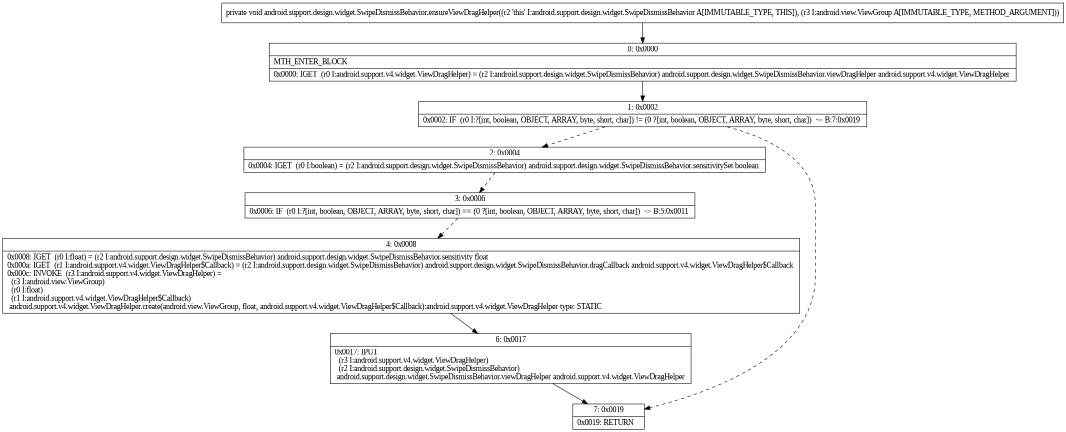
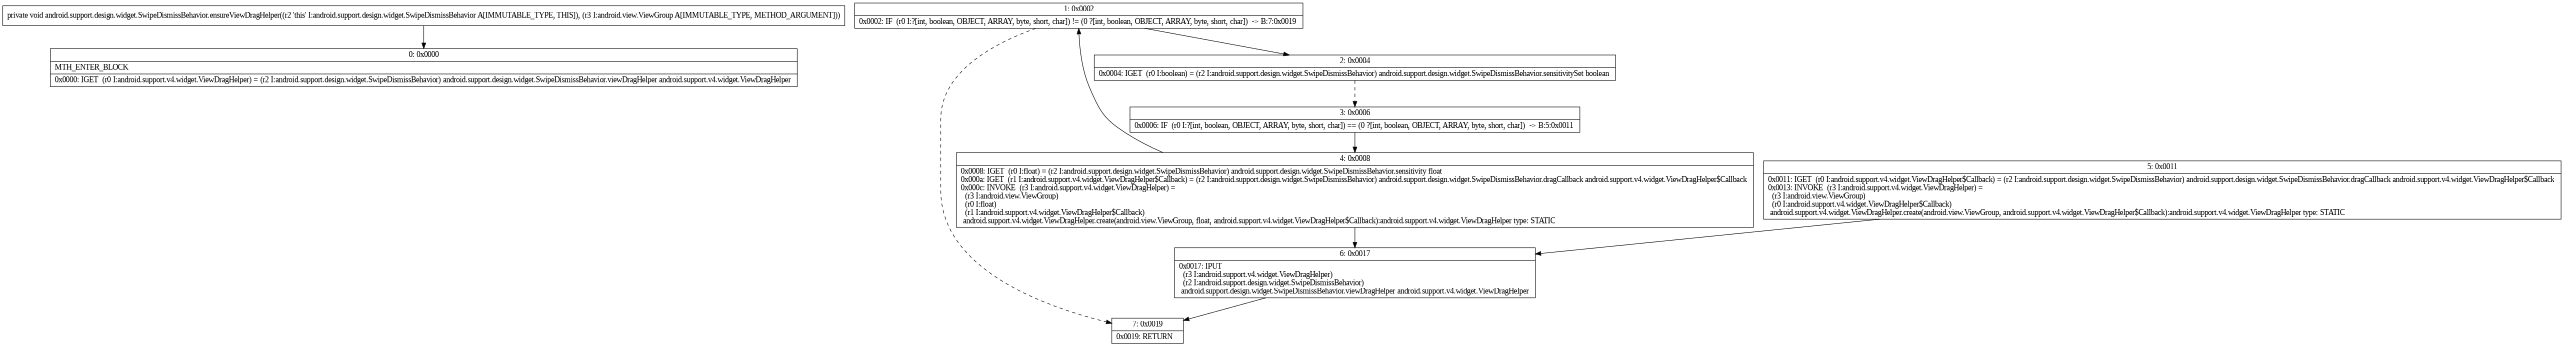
(643, 89) -> (1100, 109)
(576, 136) -> (1214, 41)
none -> (2162, 190)
(450, 226) -> (1355, 140)
